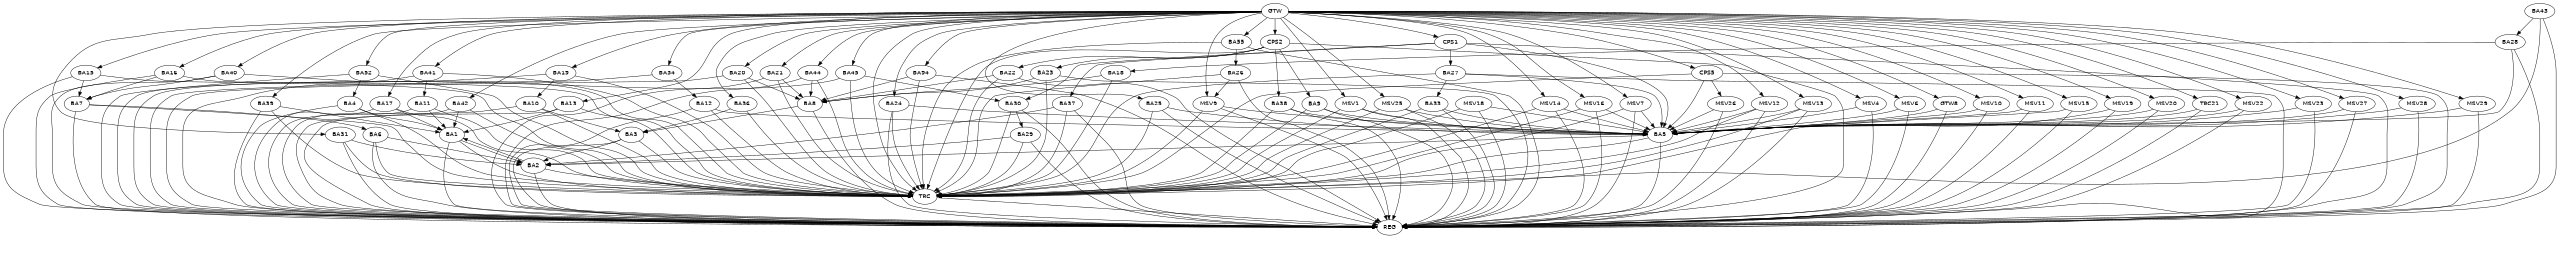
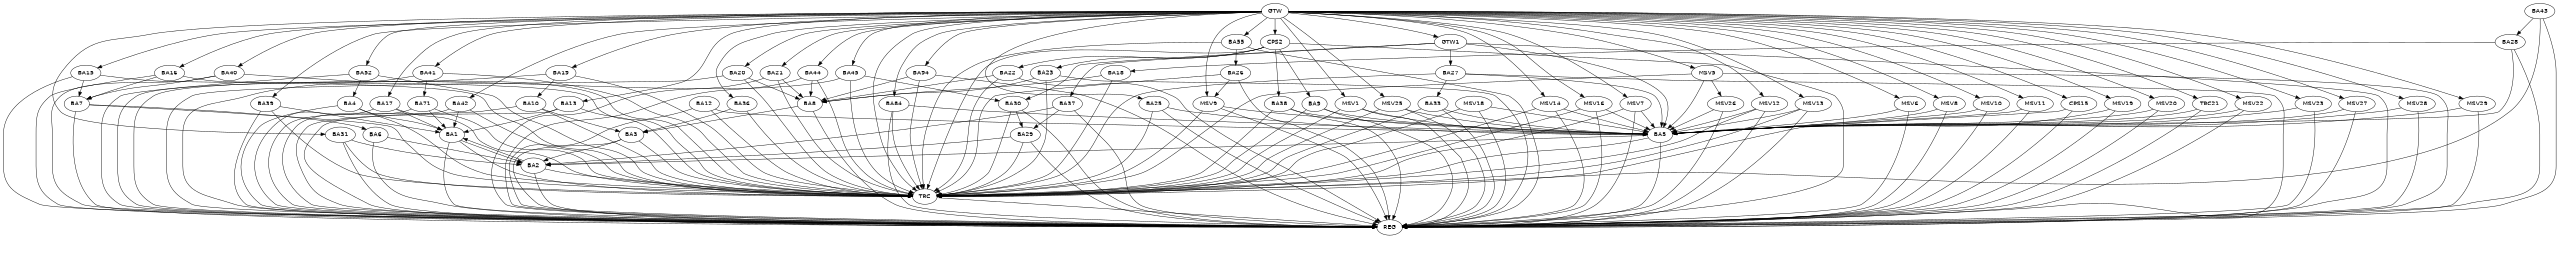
(1451, 42) -> (1451, 42)
(667, 73) -> none
(1707, 73) -> (1707, 73)
(423, 104) -> (423, 104)
(894, 104) -> (894, 104)
(1871, 104) -> none
(1949, 104) -> (1949, 104)
(2079, 104) -> (2079, 104)
(1028, 178) -> (1048, 118)
(631, 190) -> none
